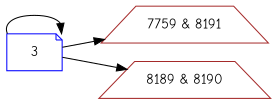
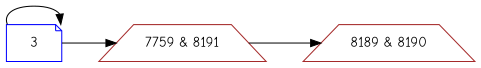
(90, 62) -> (280, 43)
